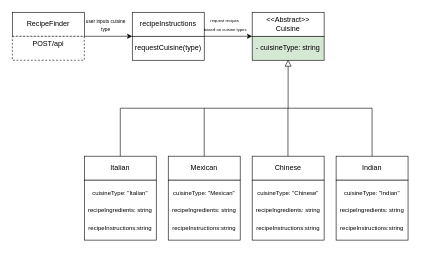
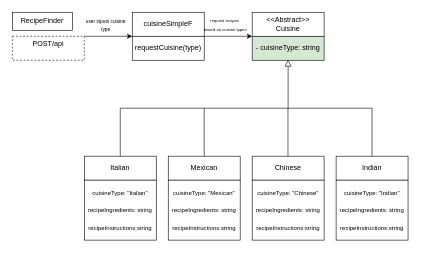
(48, 24) -> (42, 21)
(168, 24) -> (168, 24)
